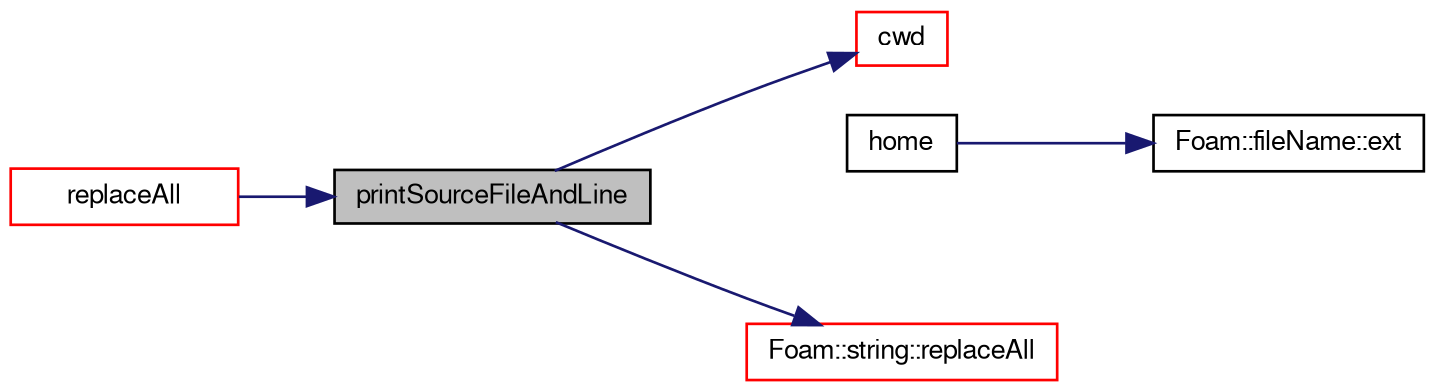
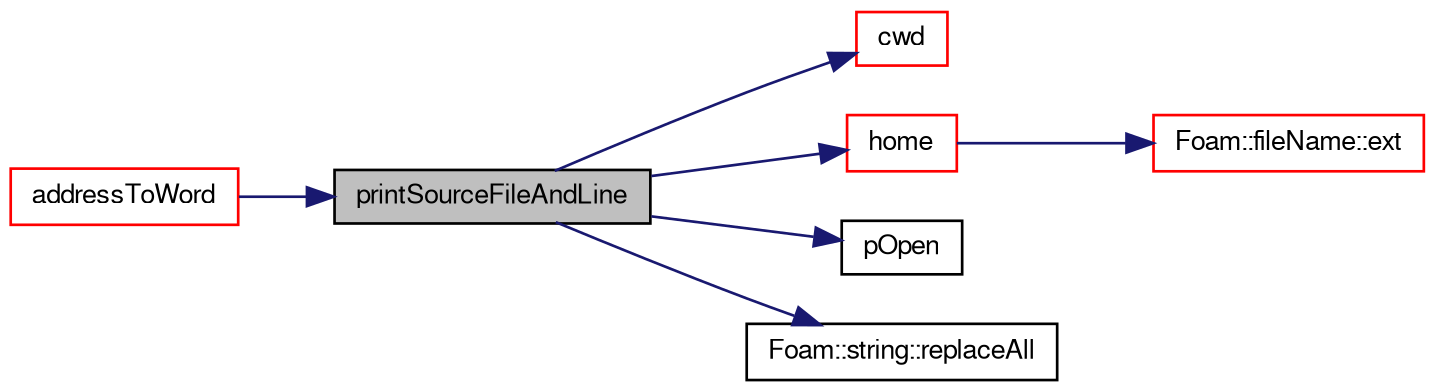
(902, 143) -> (902, 143)
(1289, 143) -> (1289, 143)
none -> (736, 165)
(124, 197) -> (124, 197)
none -> (902, 248)
(902, 352) -> (902, 352)
